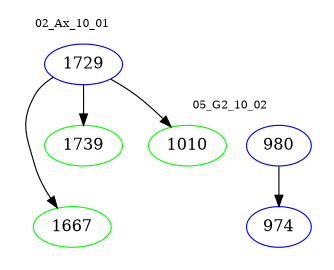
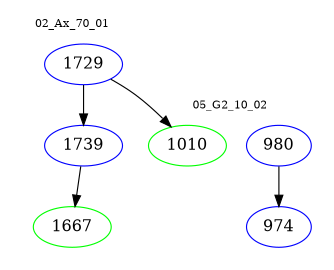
(72, 24) -> (72, 24)
(27, 135) -> (79, 181)
(84, 146) -> (84, 146)
